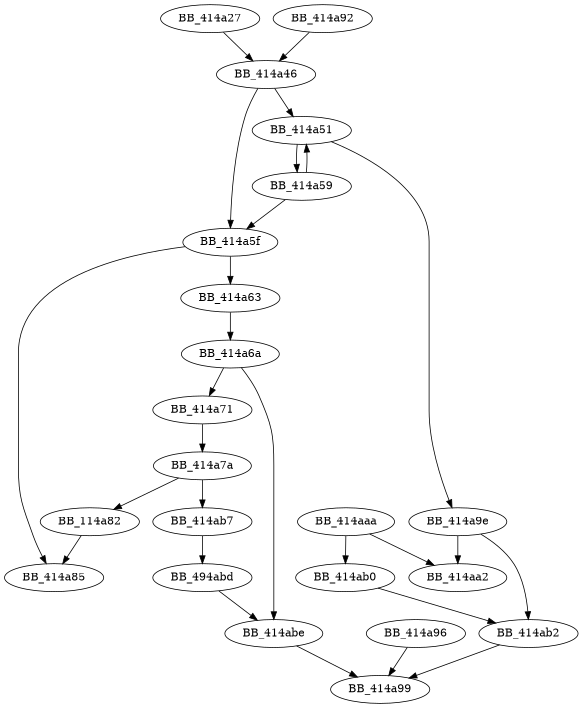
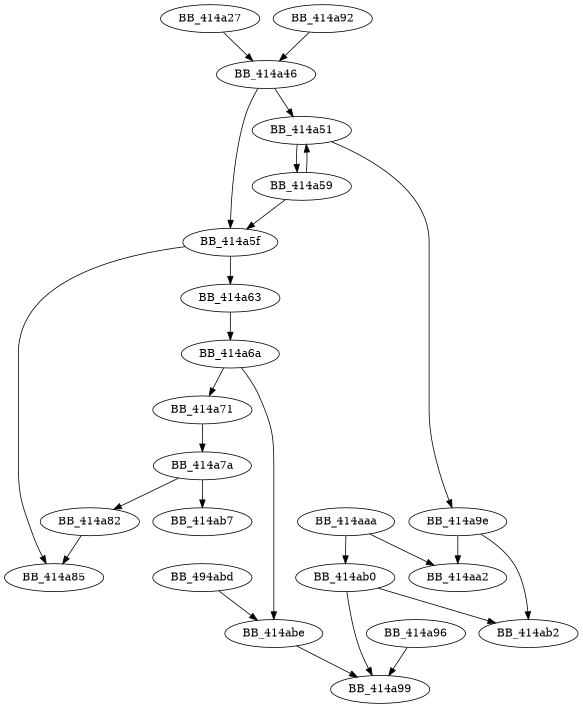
(90, 522) -> (90, 522)
(202, 546) -> none
(458, 660) -> (354, 631)
